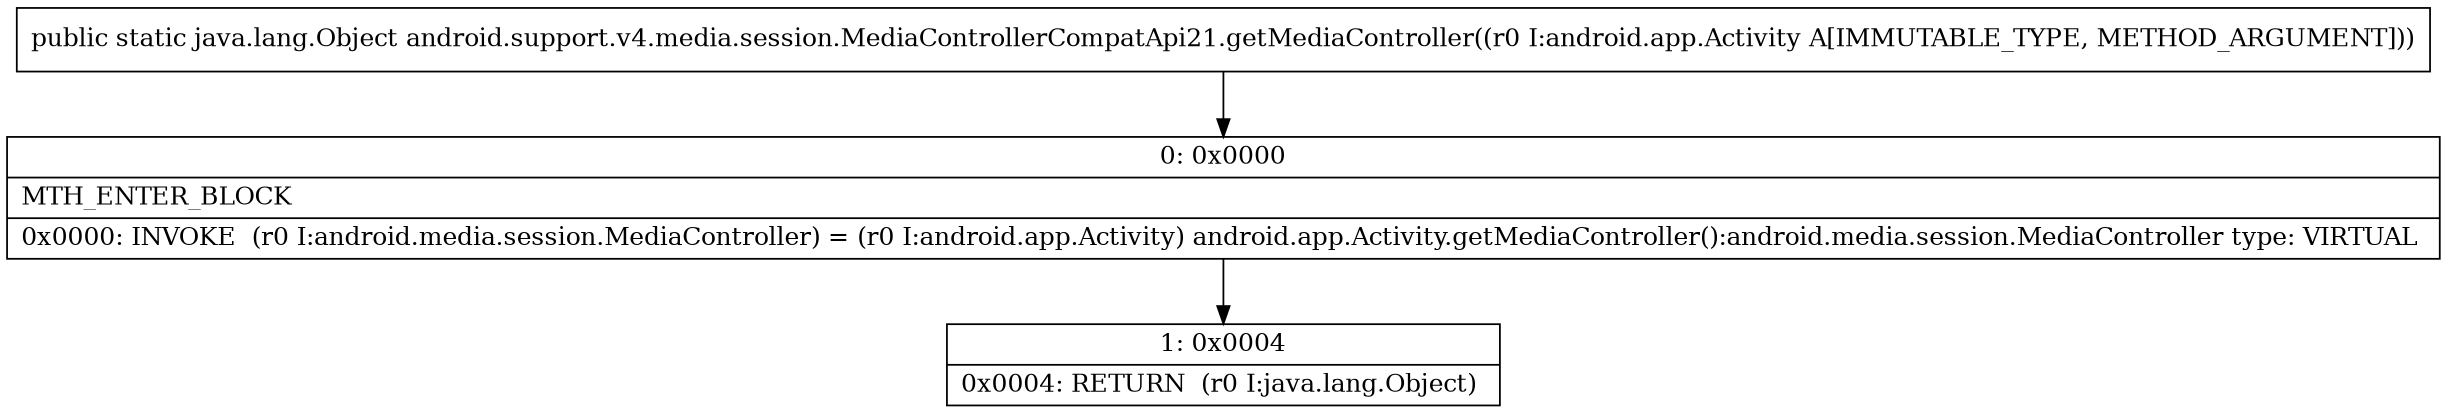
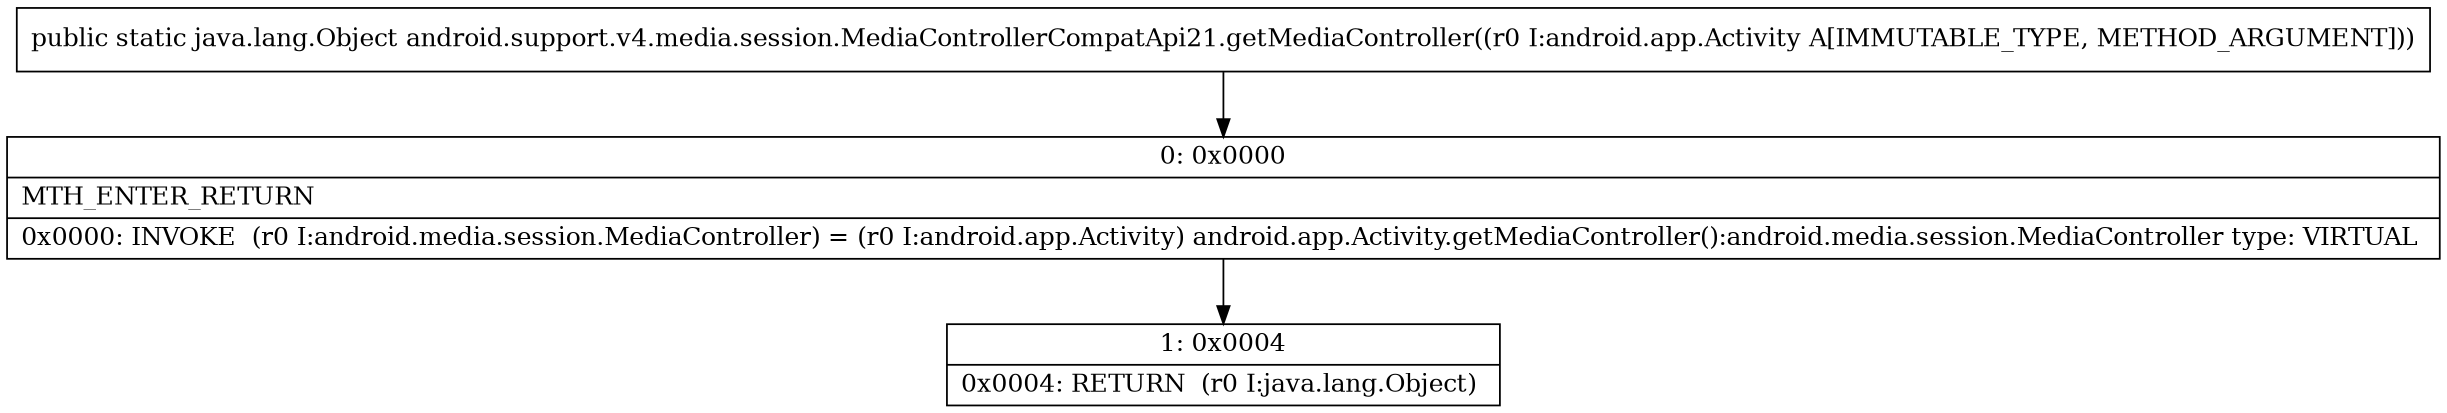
(157, 197) -> (168, 197)
